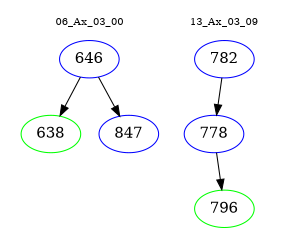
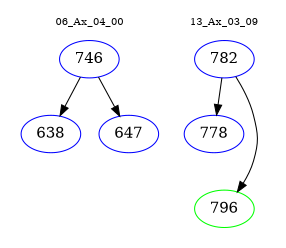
(90, 22) -> (90, 22)
(89, 59) -> (89, 59)
(51, 134) -> (51, 134)
(129, 134) -> (129, 134)
(218, 166) -> (257, 129)
